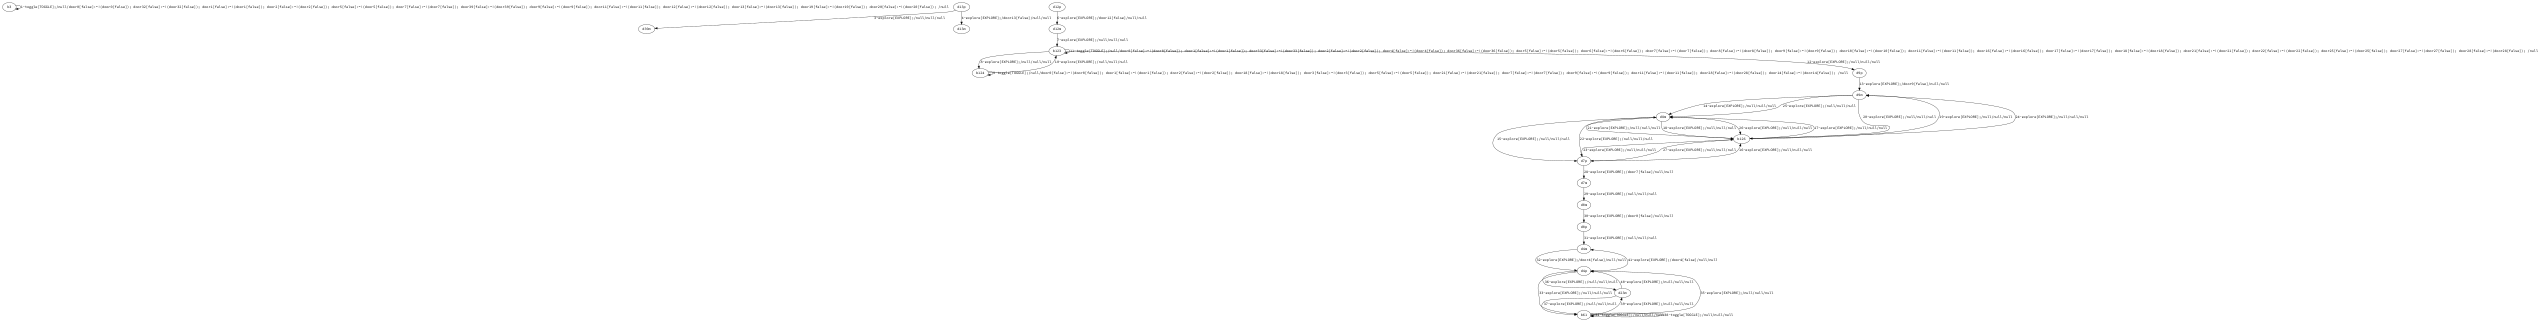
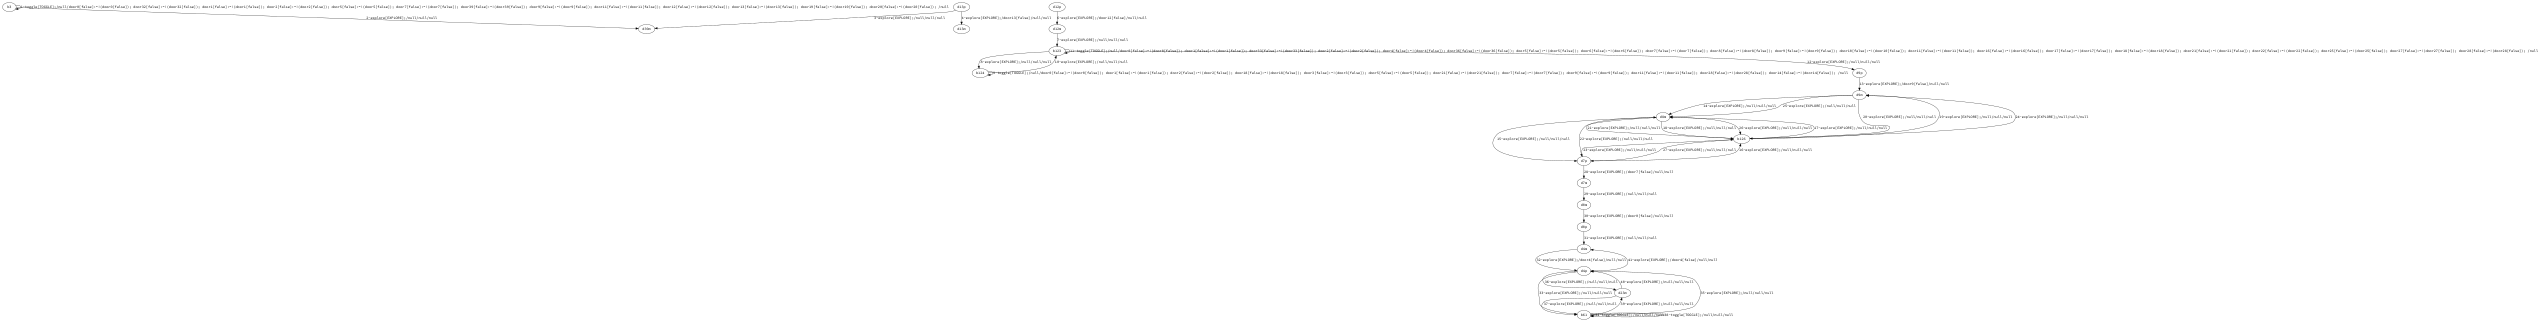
none -> (326, 18)
